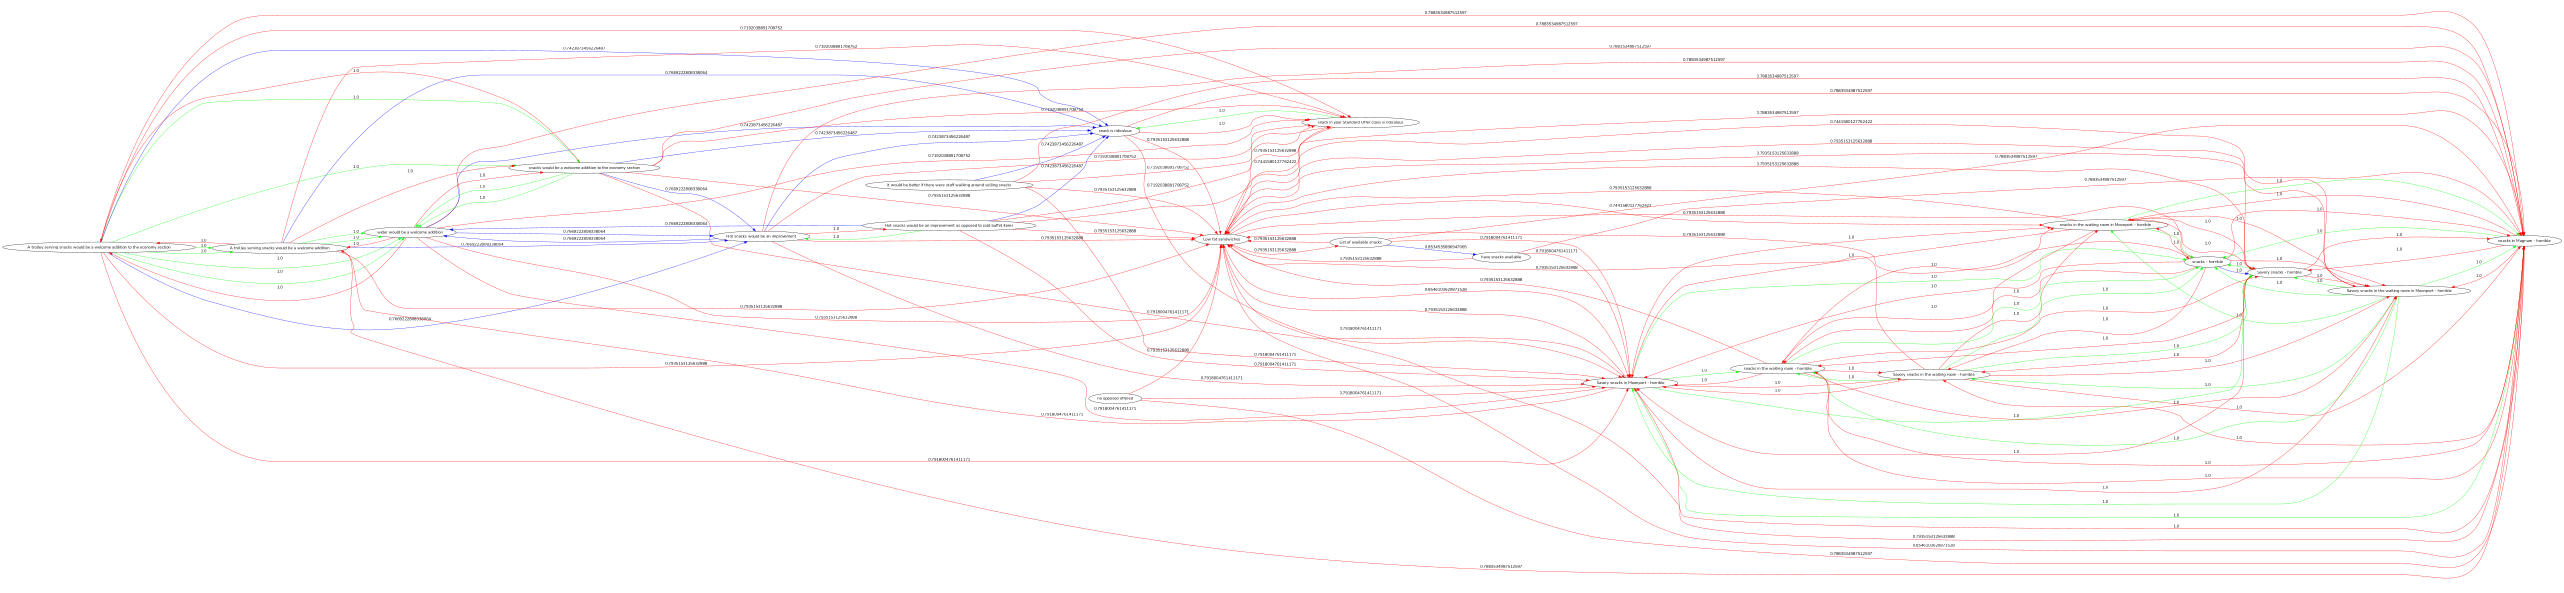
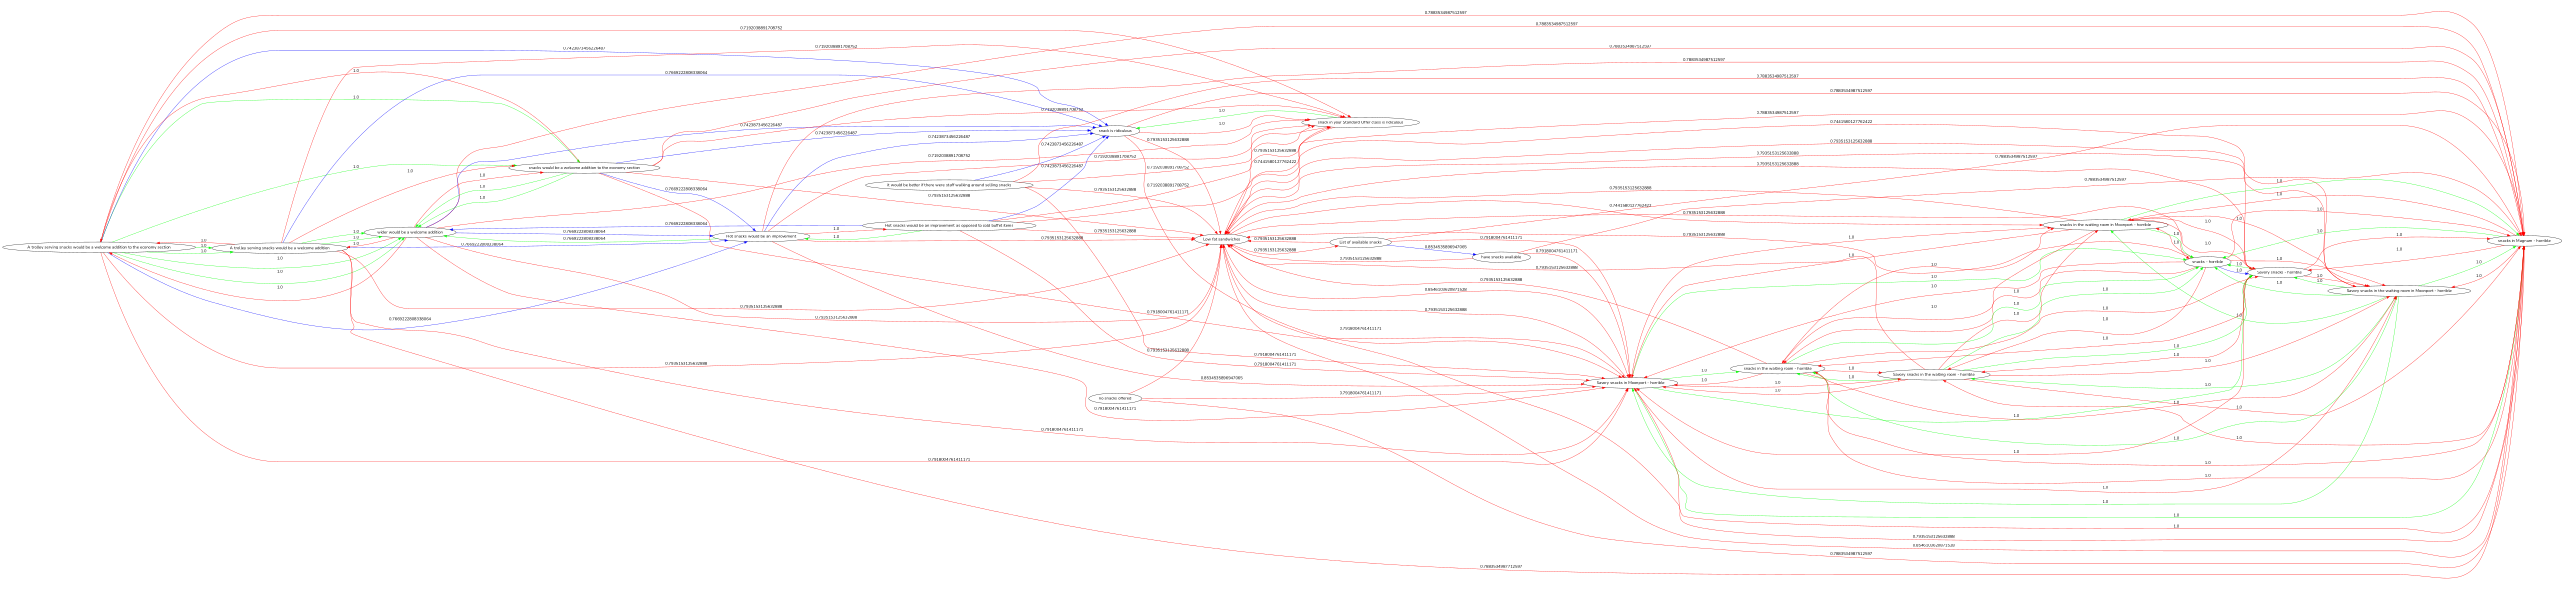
(582, 242) -> (582, 242)
(1222, 378) -> (1222, 378)
(1115, 399) -> (1115, 399)
(956, 405) -> (961, 424)
(1501, 567) -> (1501, 567)
